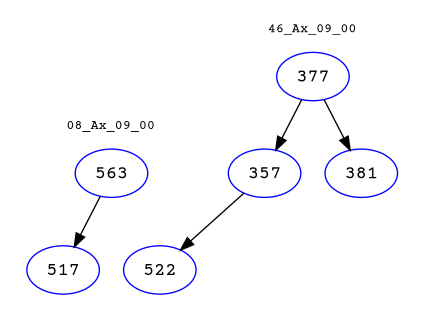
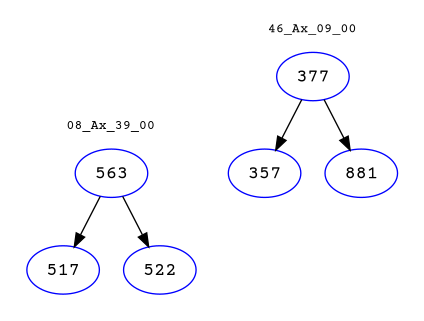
(111, 126) -> (111, 126)
(361, 173) -> (361, 173)
(217, 217) -> (133, 216)
